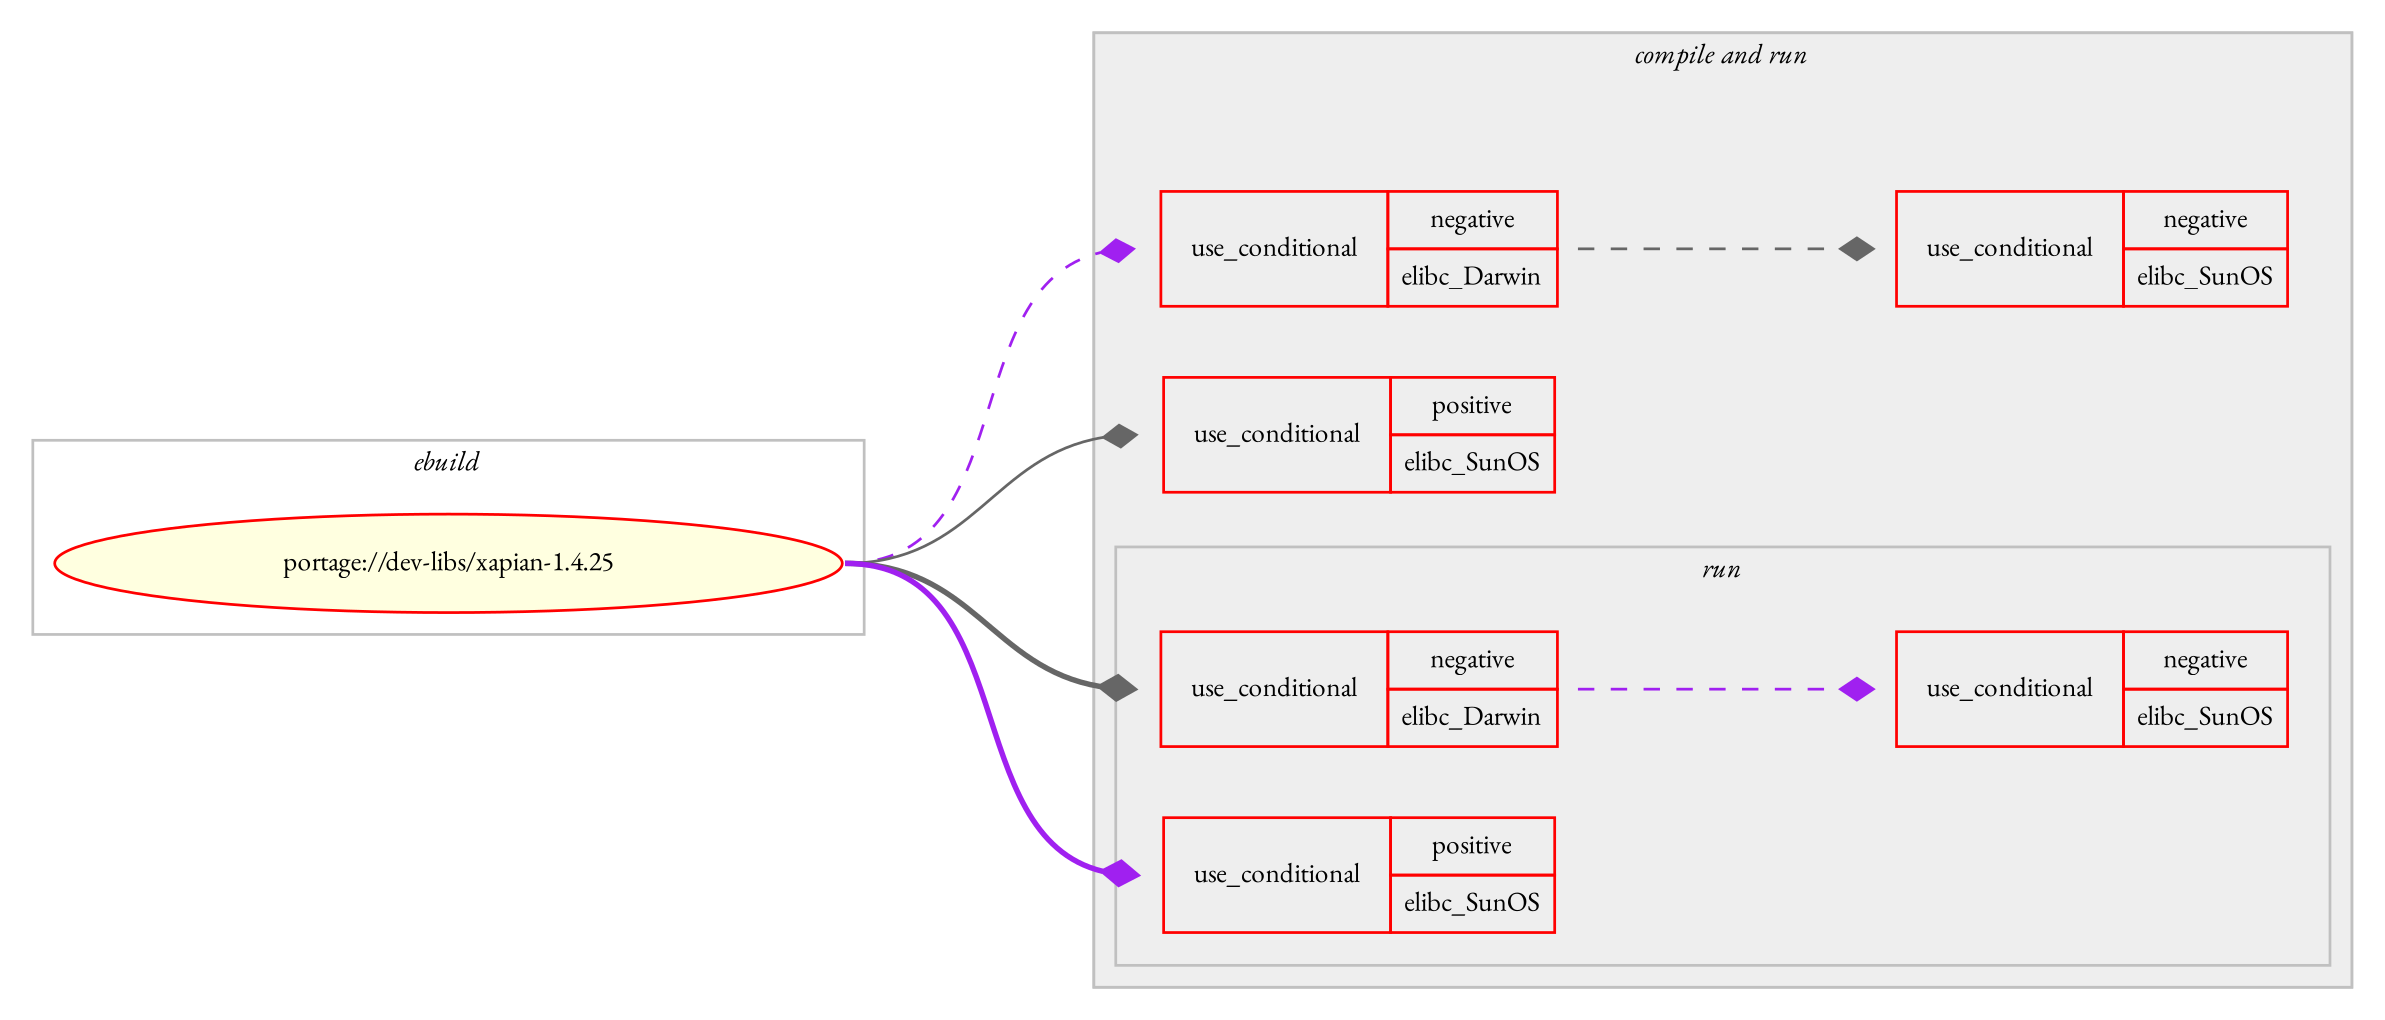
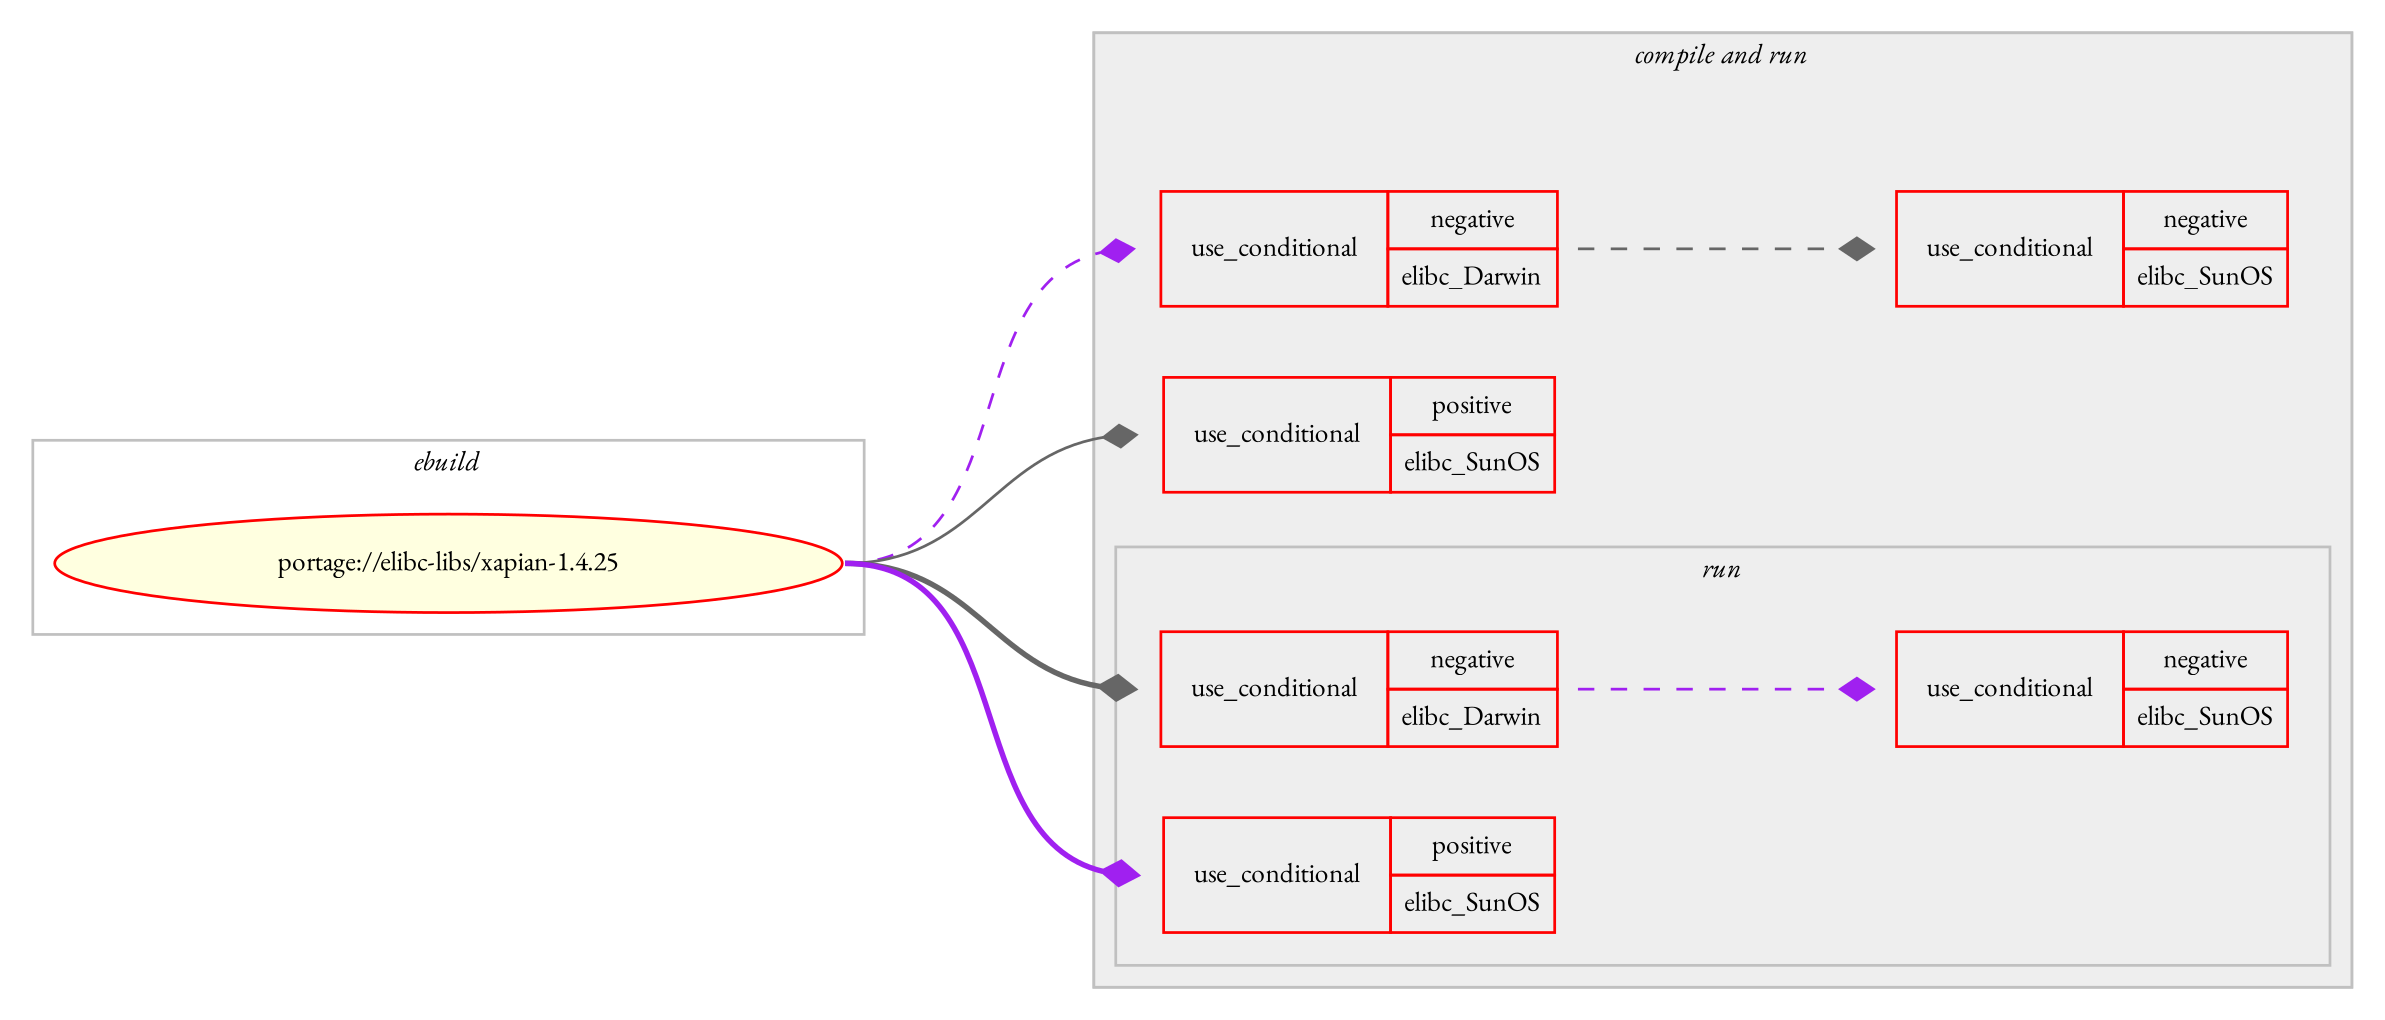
(448, 563) -> (448, 563)
